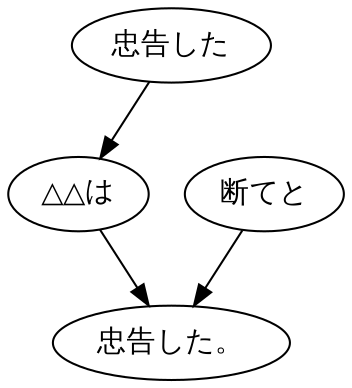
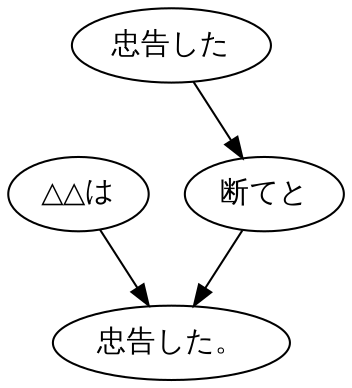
(131, 111) -> (212, 111)
